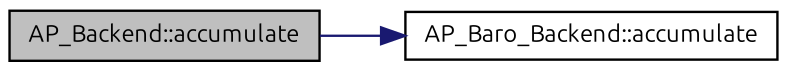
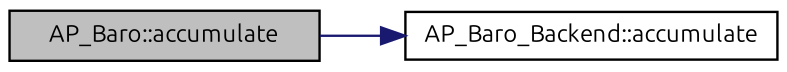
(165, 36) -> (165, 36)
